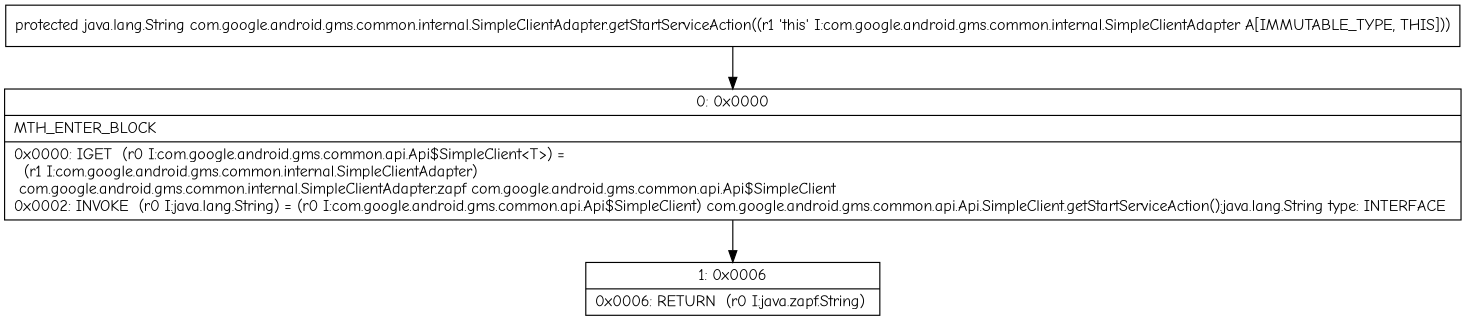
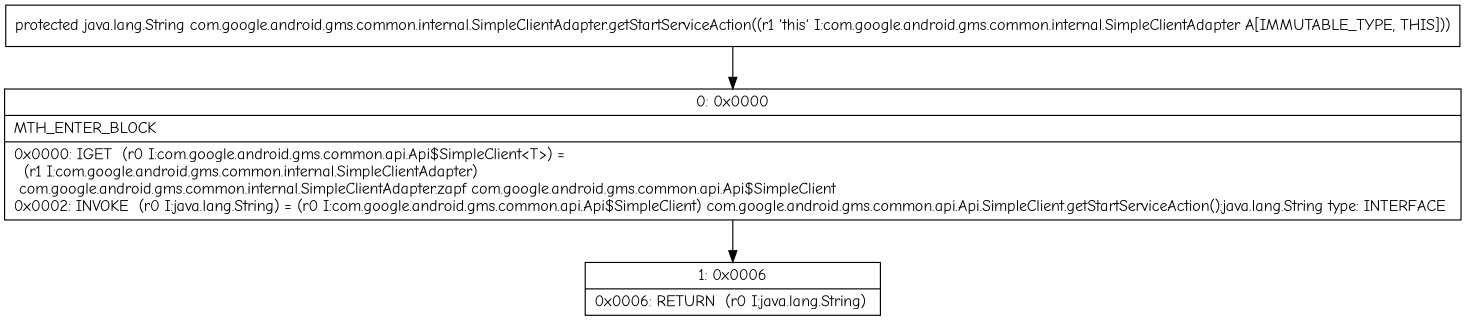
(733, 302) -> (733, 302)
